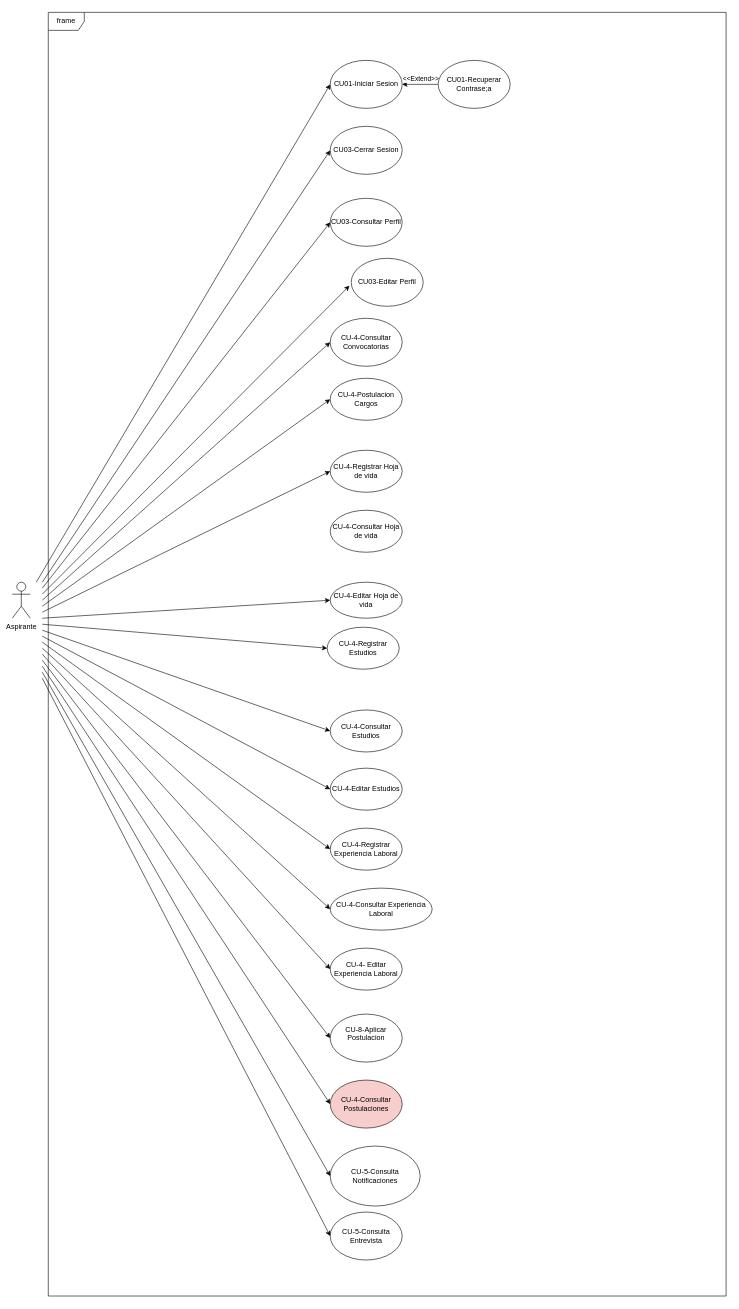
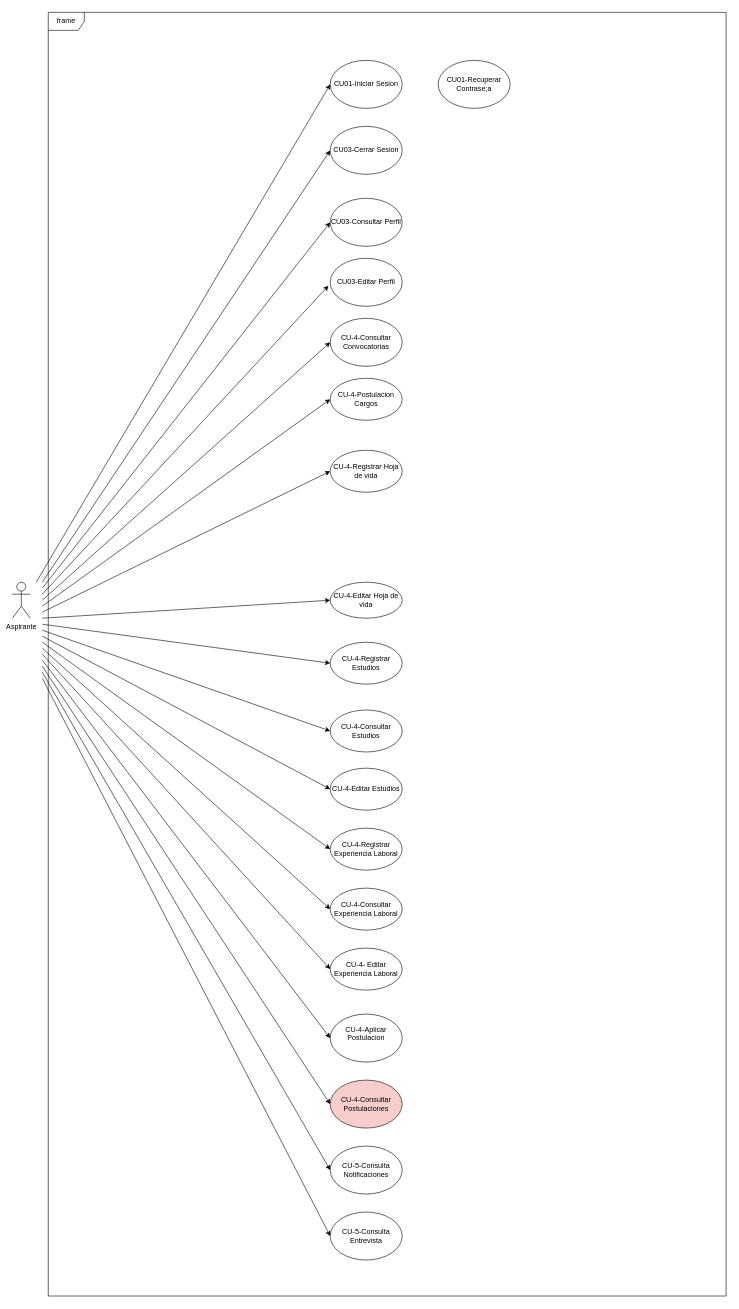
(422, 84) -> none
(387, 282) -> (366, 282)
(366, 531) -> none
(363, 648) -> (366, 663)
(381, 909) -> (366, 909)
(366, 1038) -> (366, 1038)
(375, 1176) -> (366, 1170)
